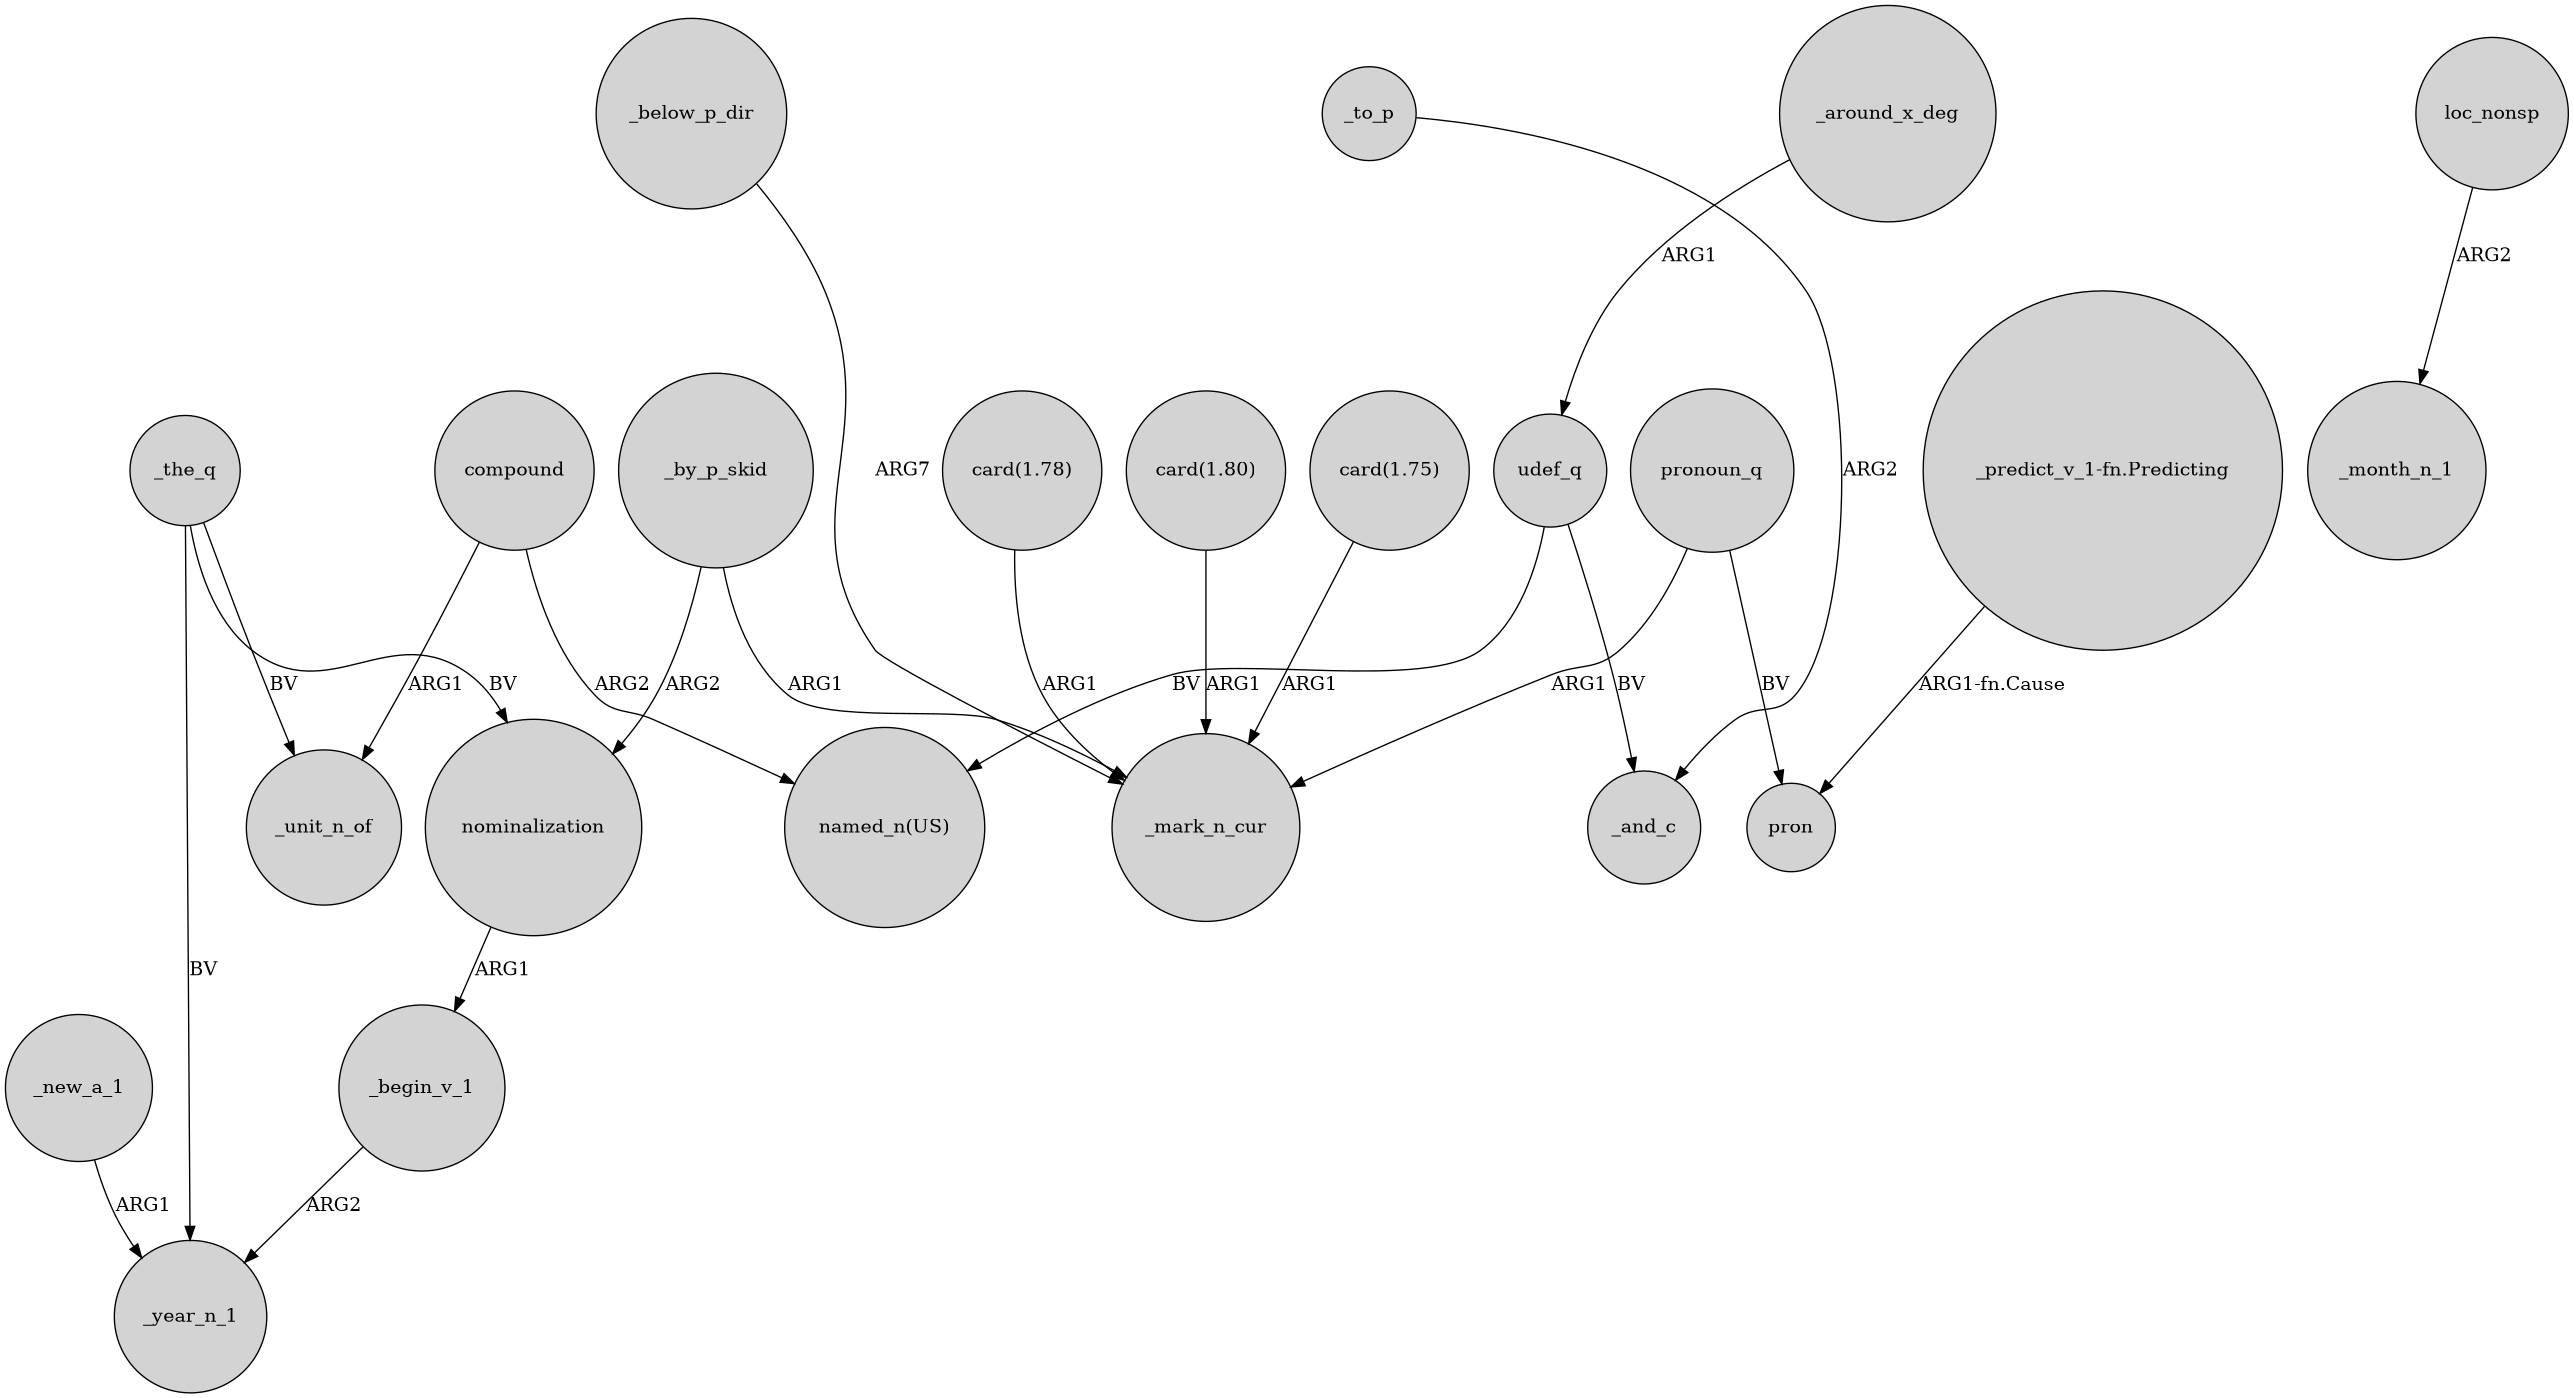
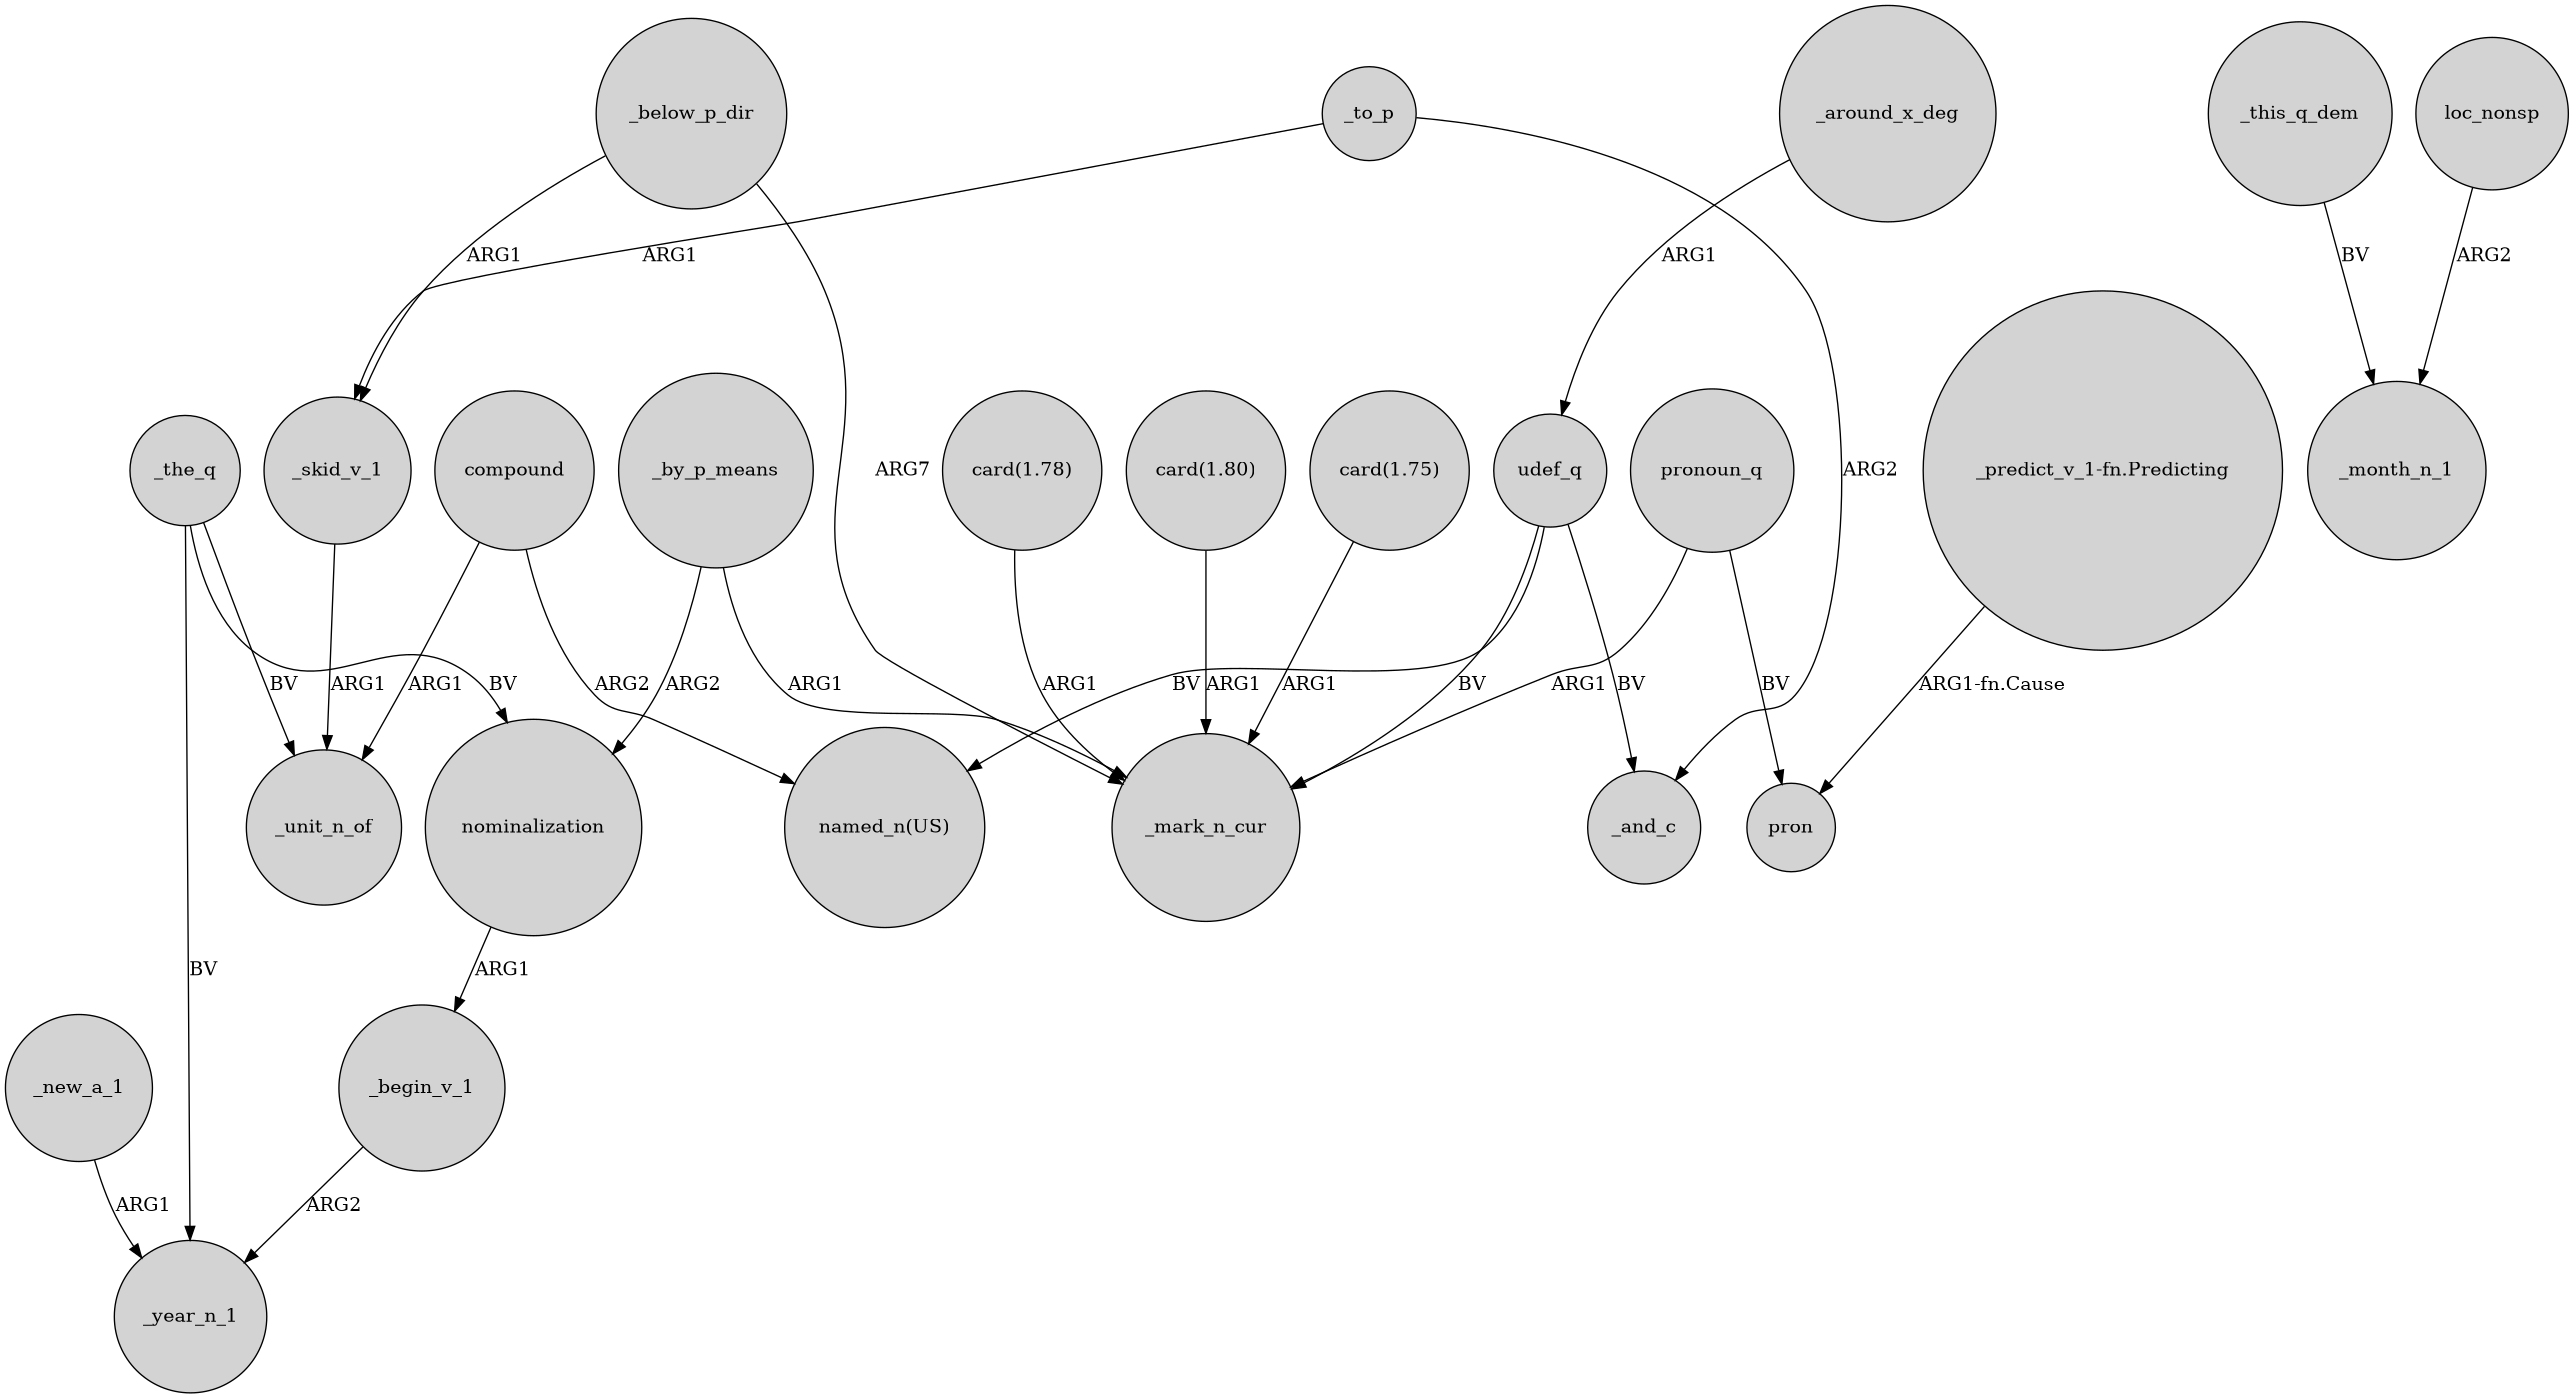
none -> (2300, 114)
none -> (338, 471)
(716, 471) -> (716, 471)
none -> (1452, 681)
